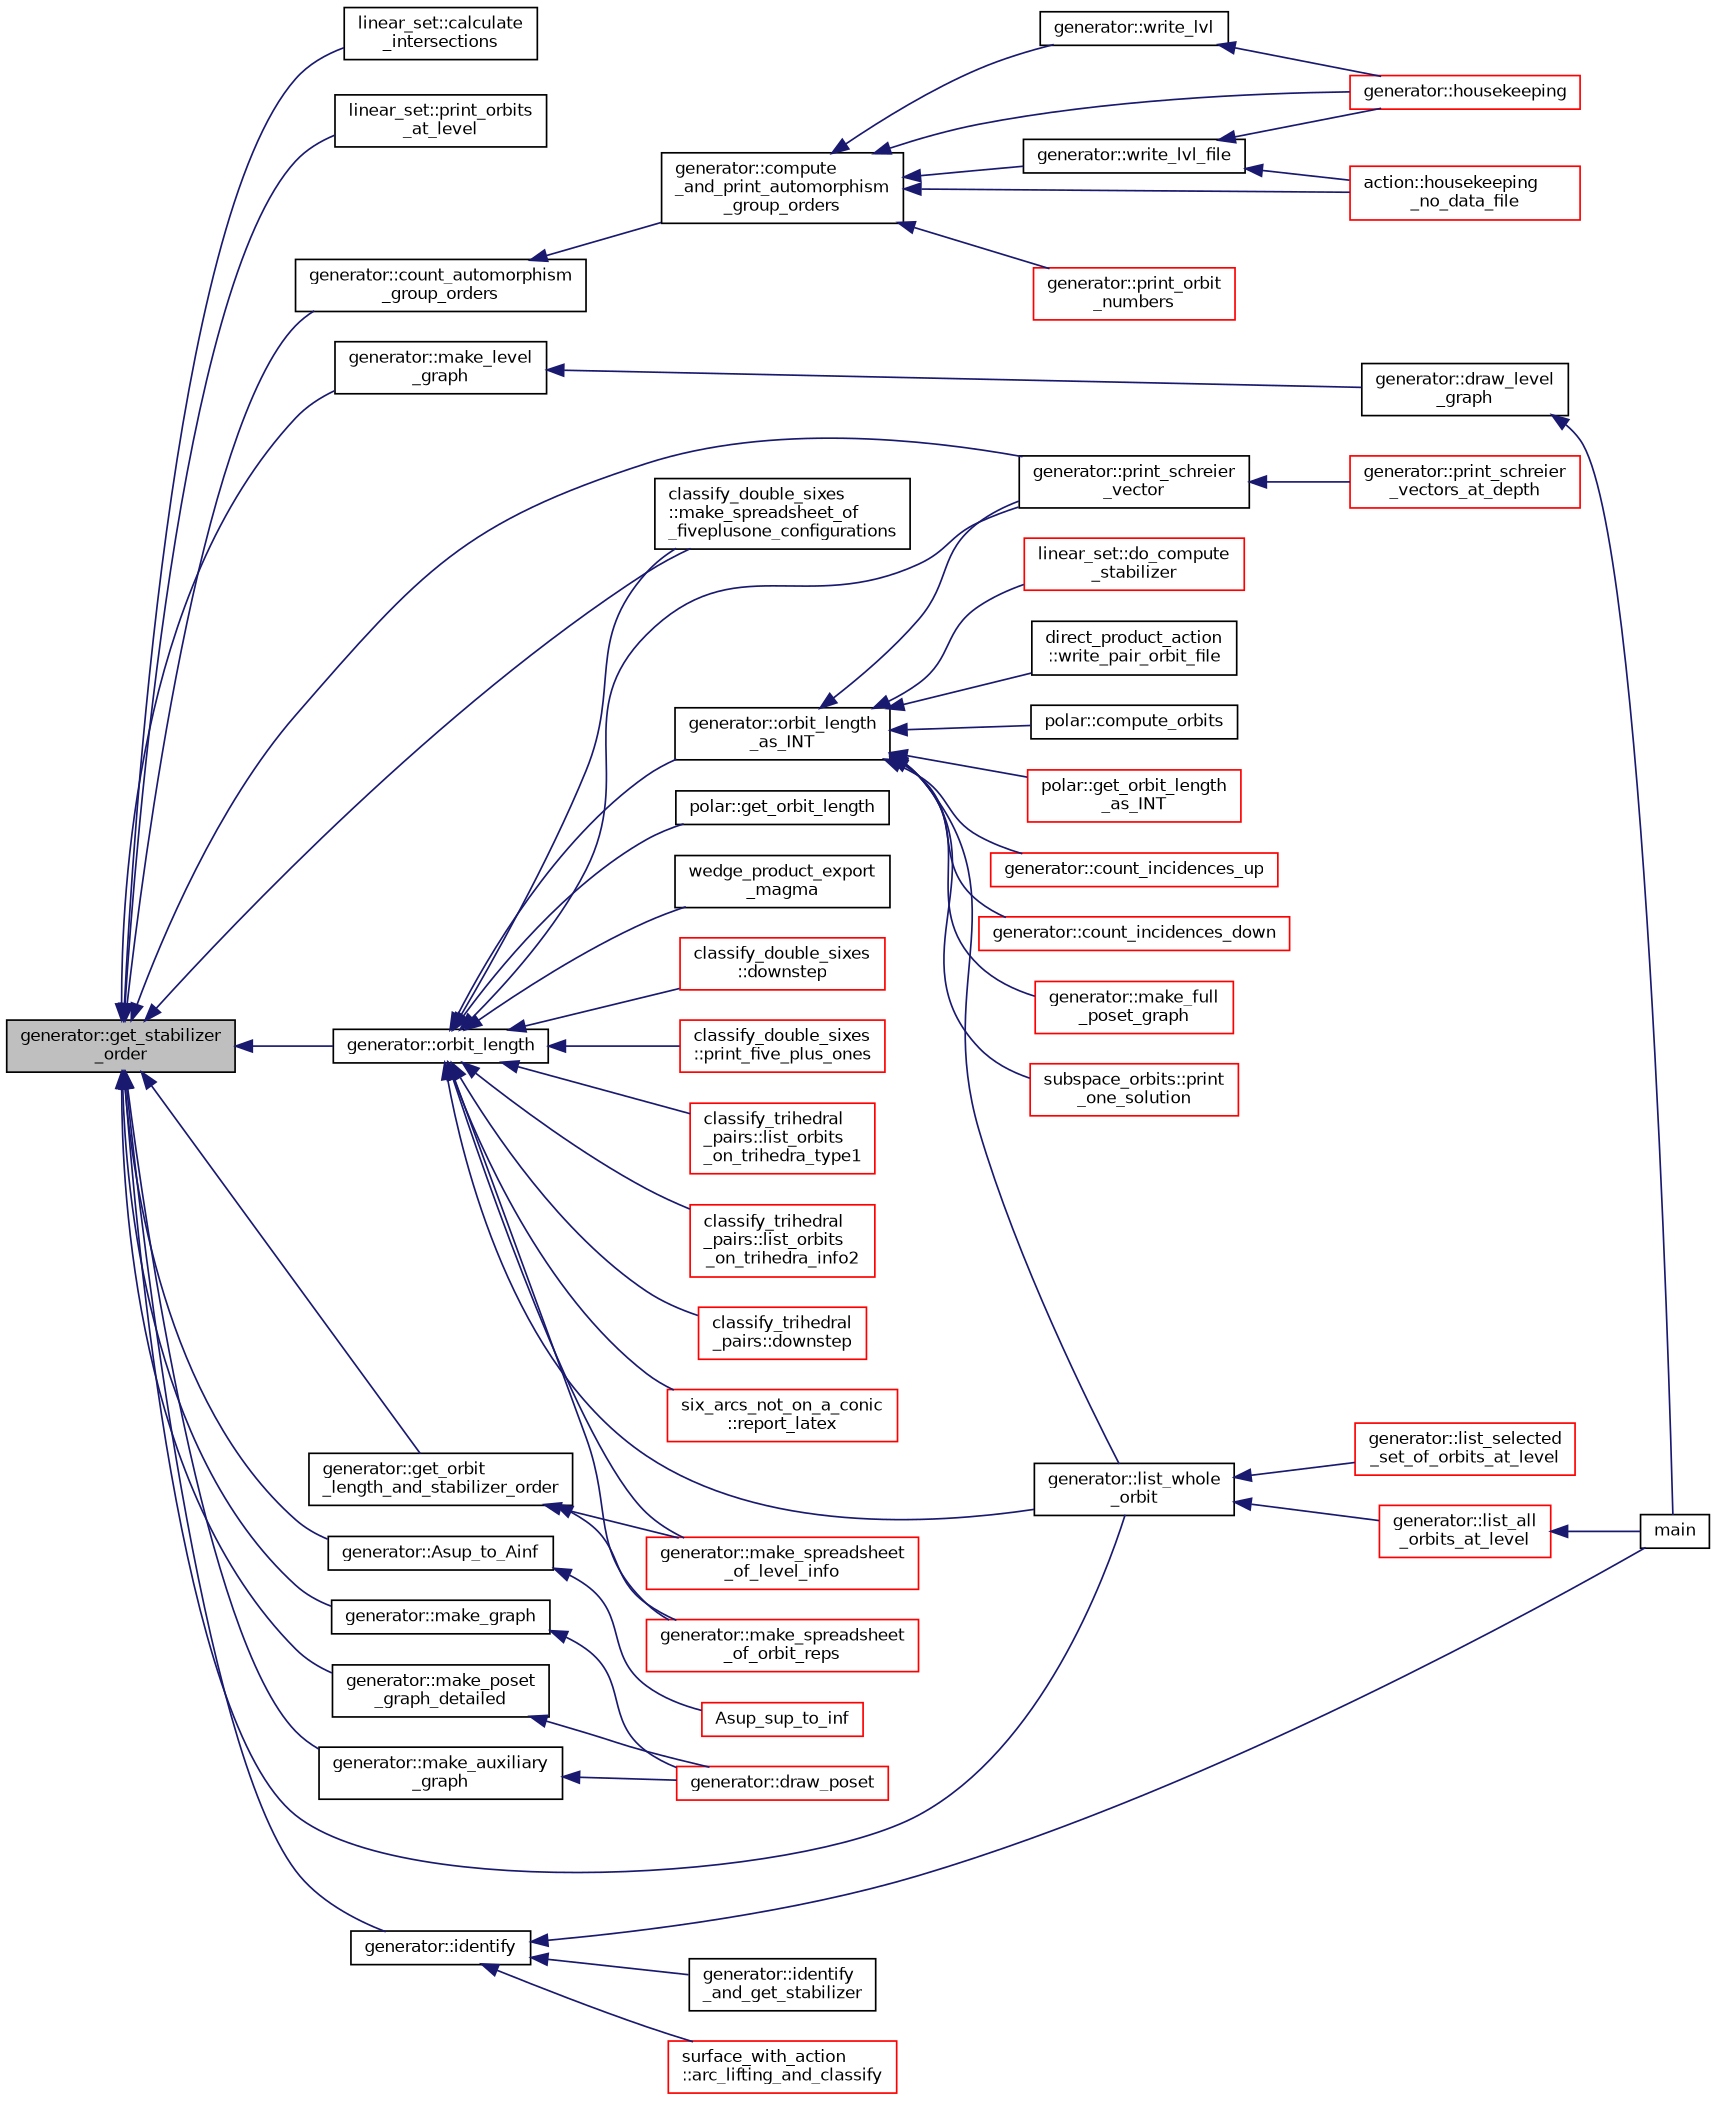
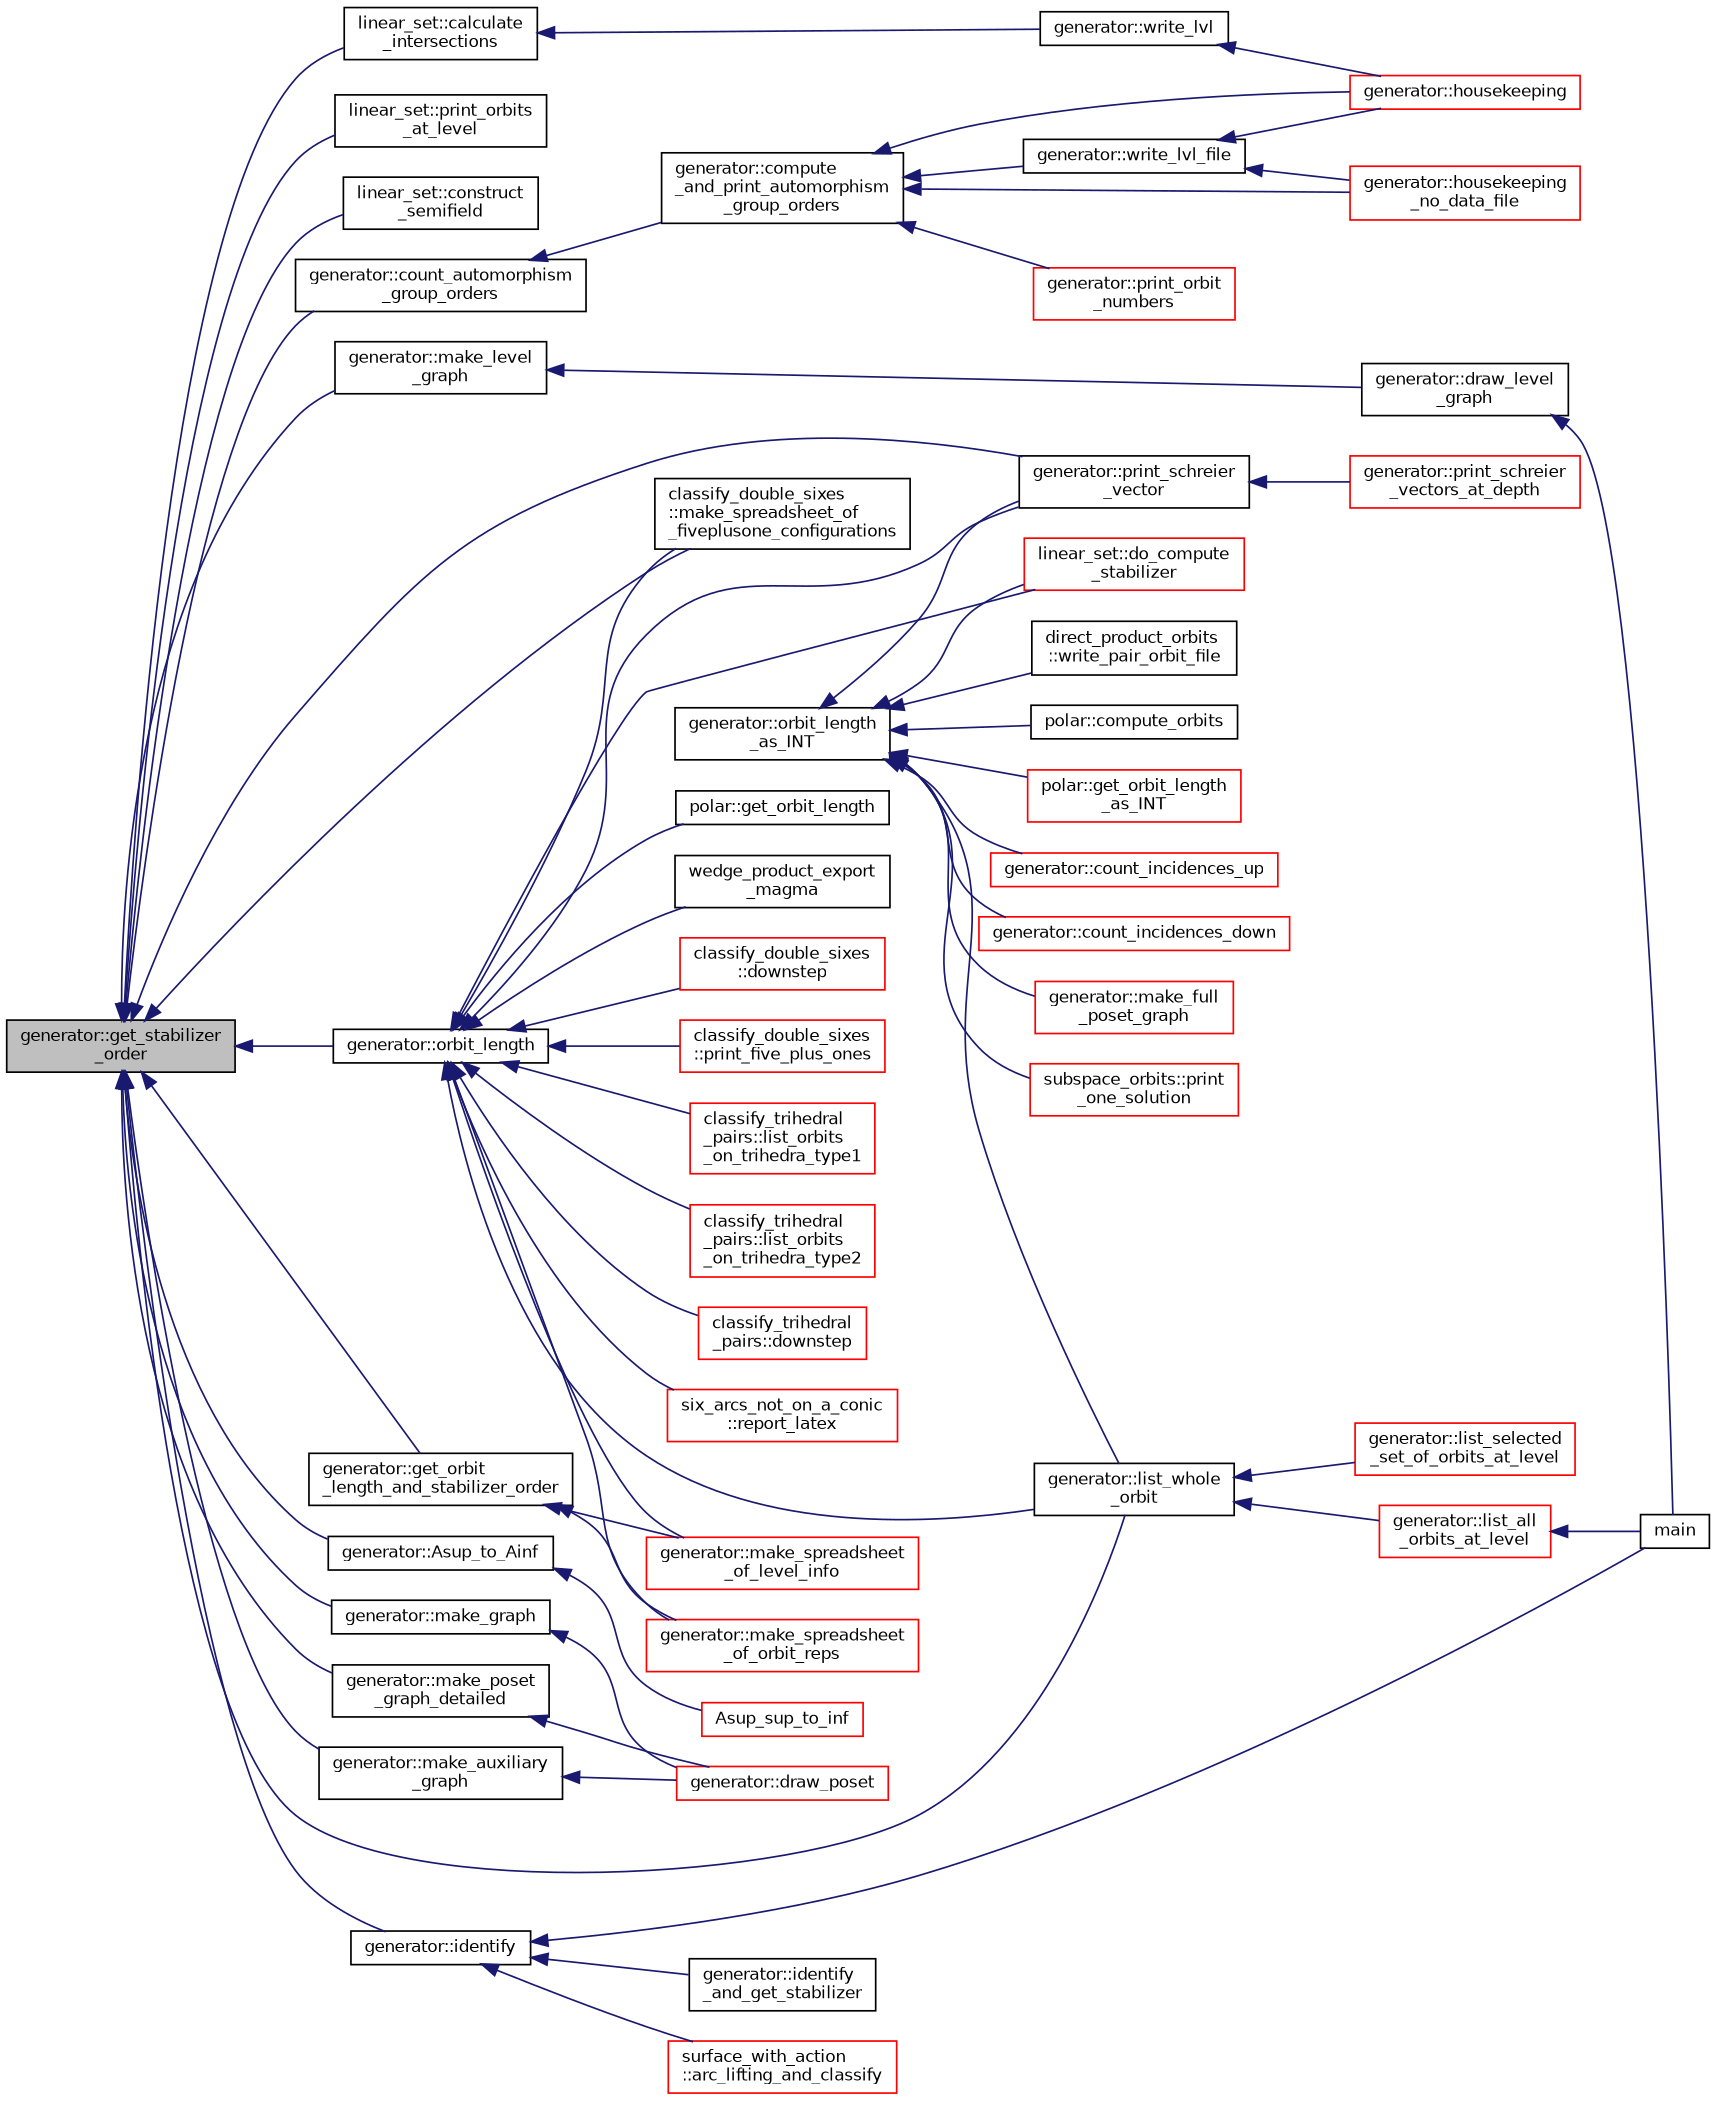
(945, 85) -> (797, 31)
(1465, 193) -> (1465, 193)
none -> (441, 203)
(1134, 648) -> (1134, 648)
(555, 864) -> (660, 688)
(782, 1241) -> (782, 1241)
